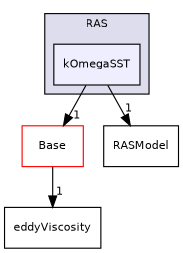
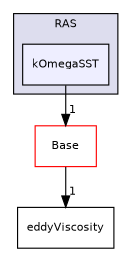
(141, 146) -> none
